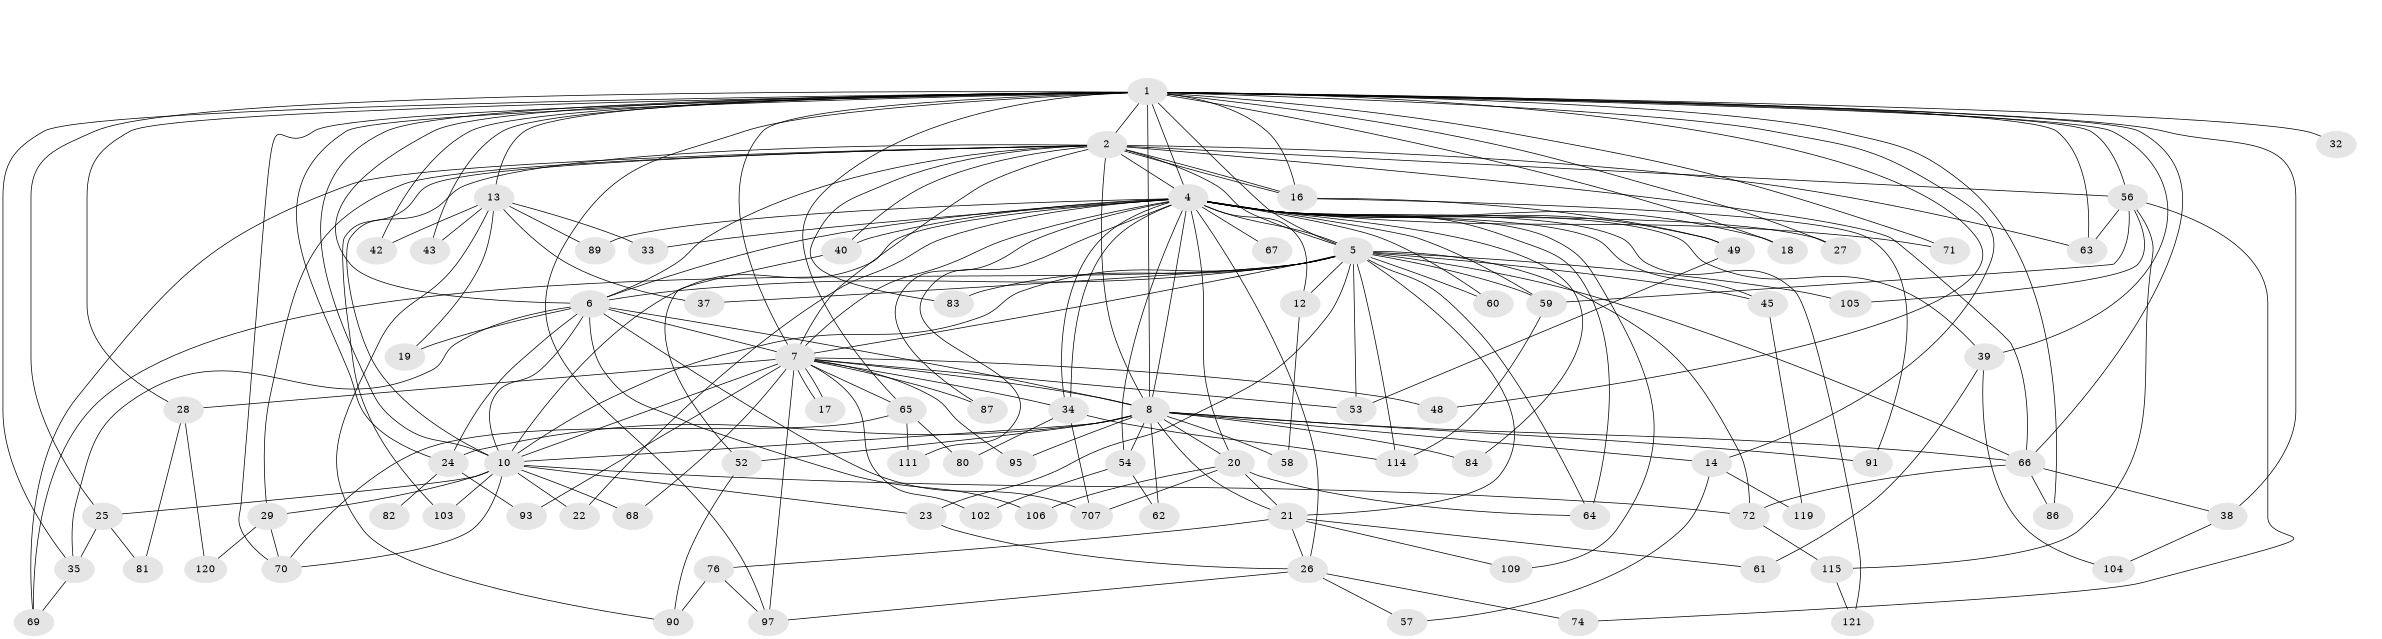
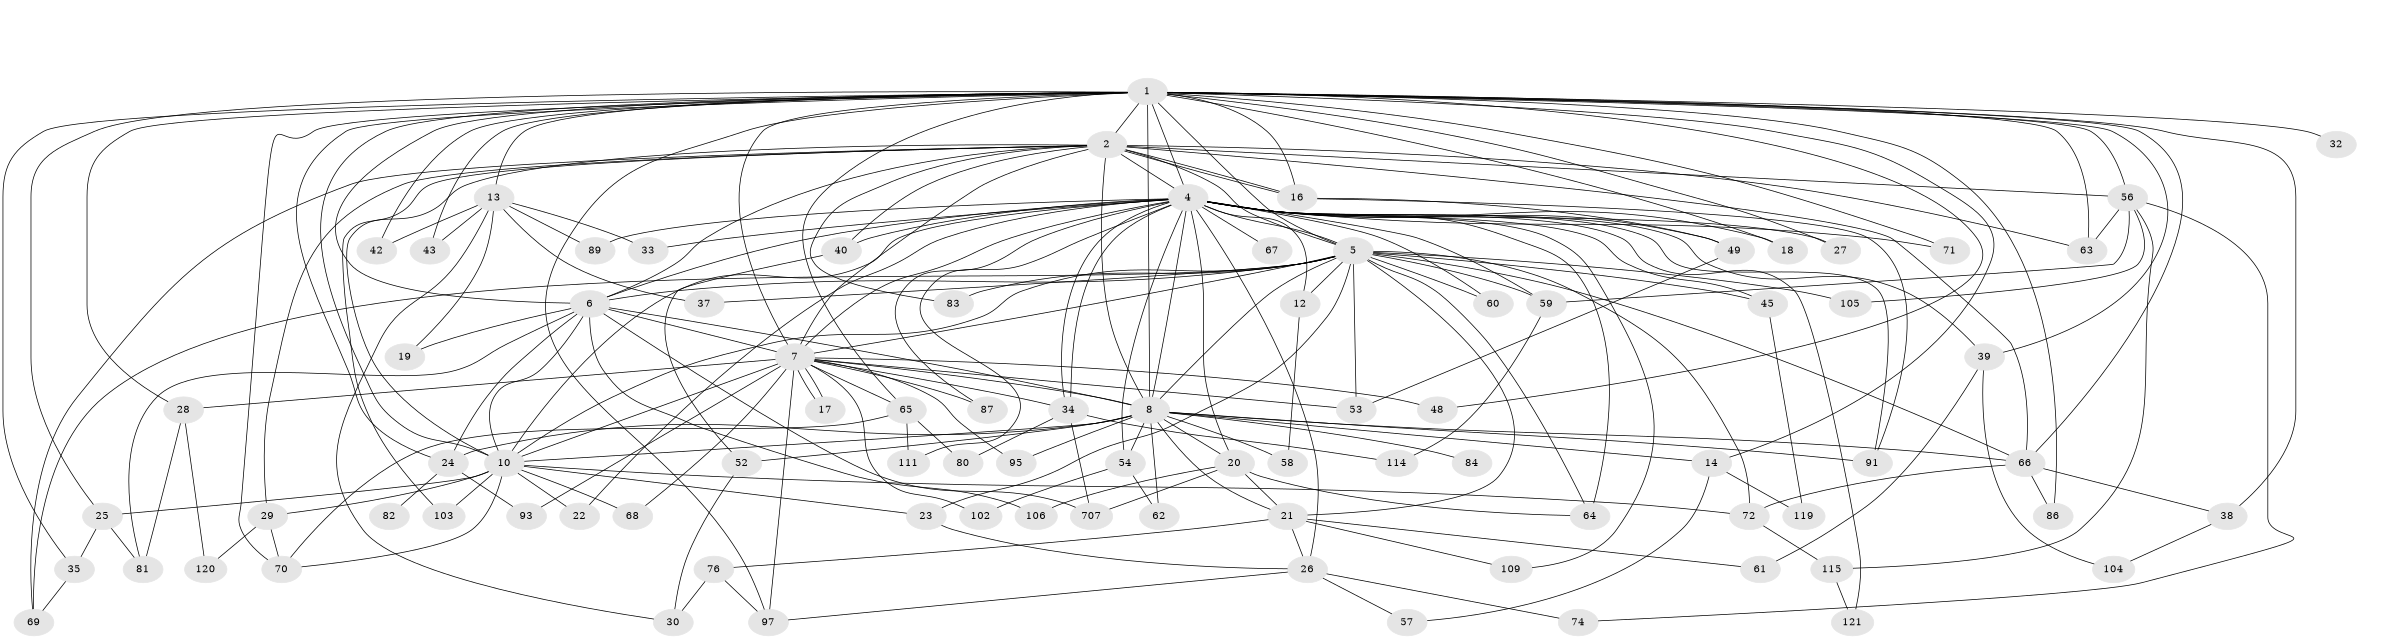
(1495, 248) -> (1631, 232)
(1378, 357) -> (1241, 319)
(288, 380) -> (287, 373)
(673, 623) -> (673, 623)
